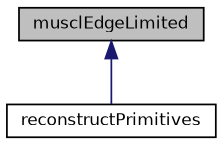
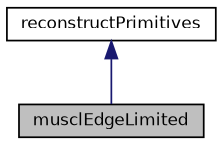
(111, 82) -> (111, 82)
